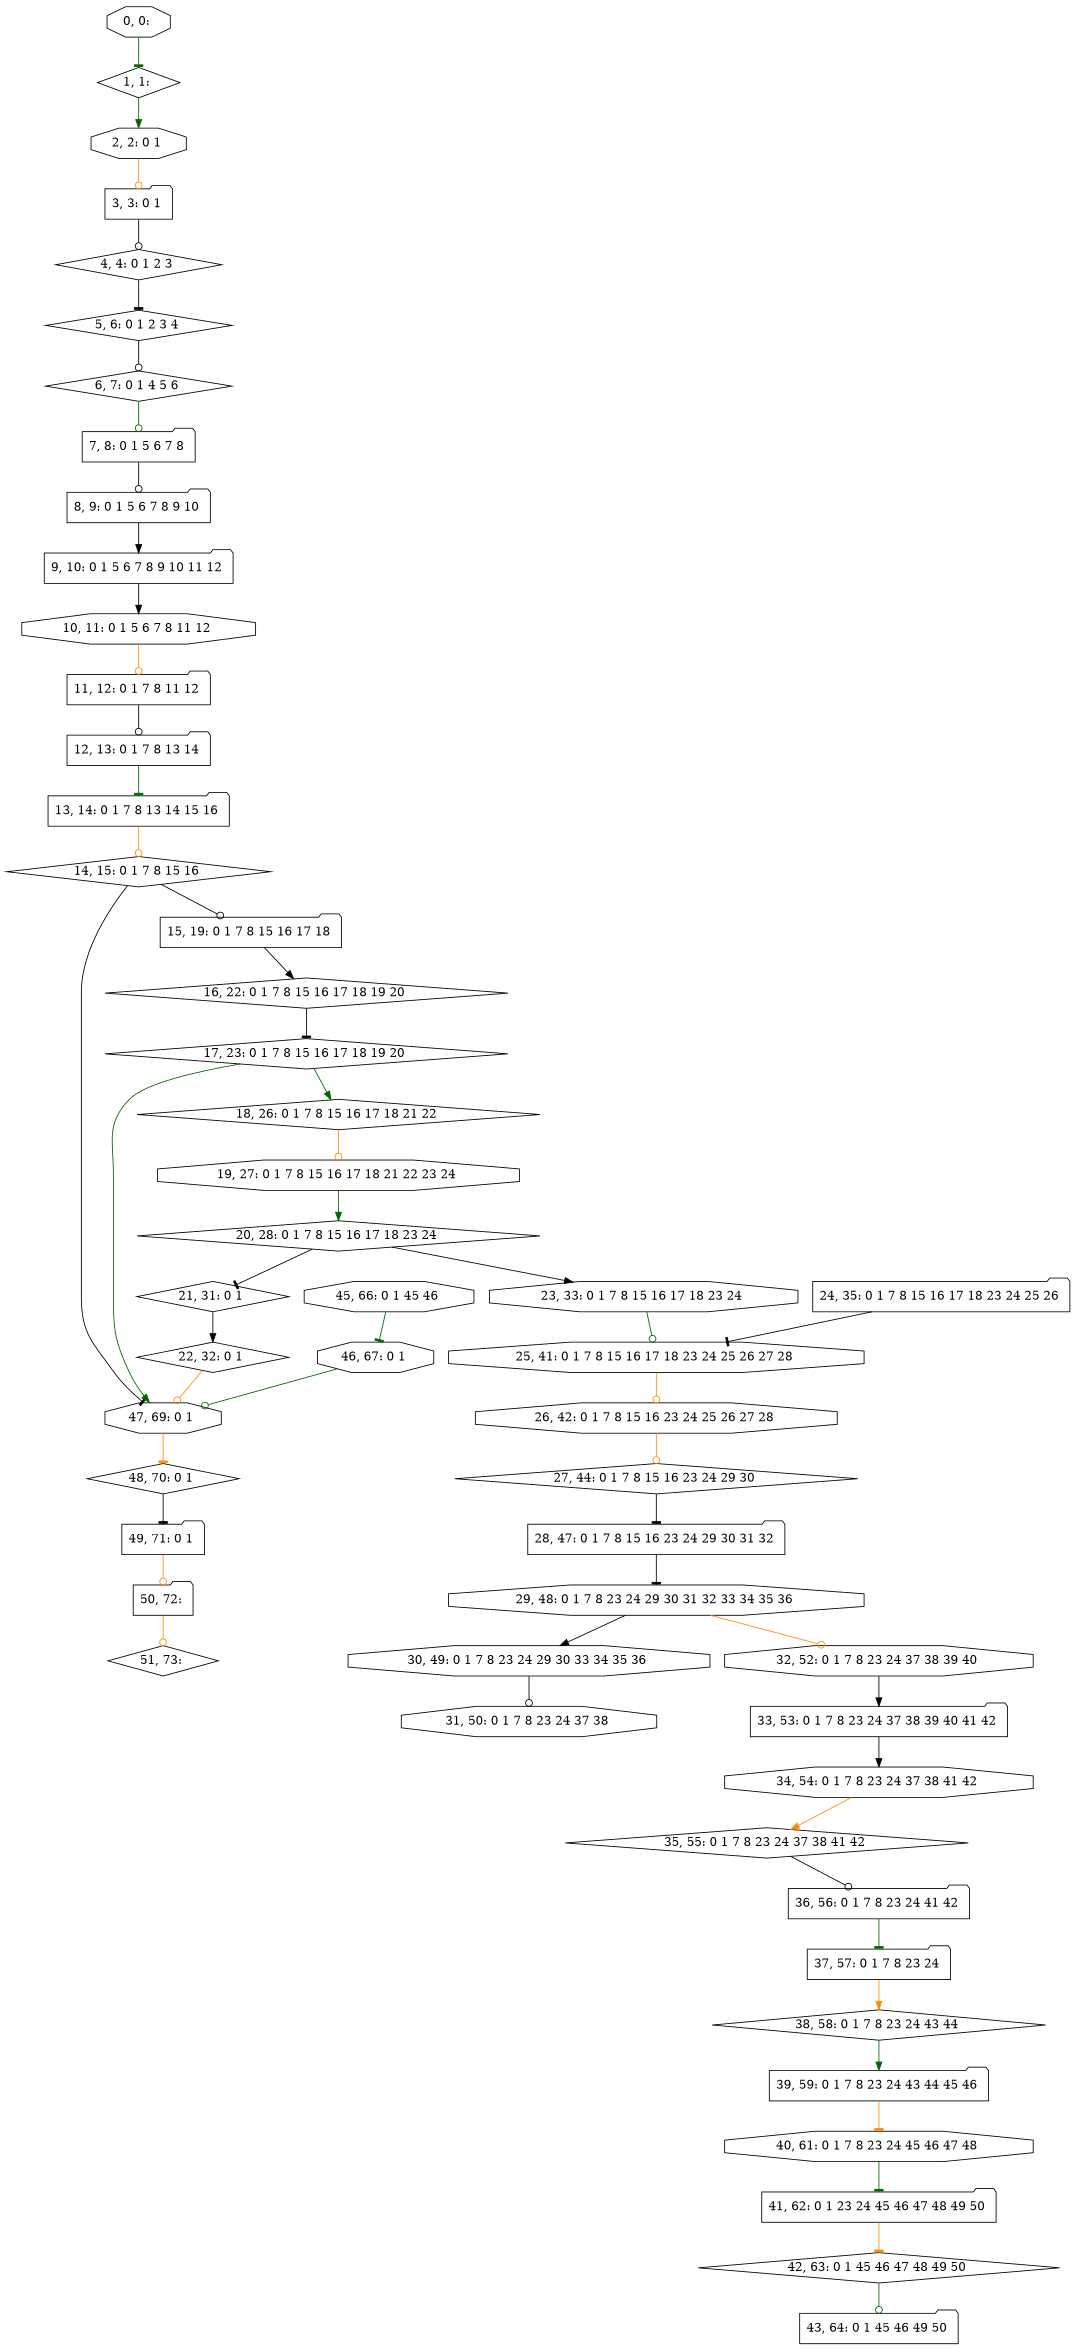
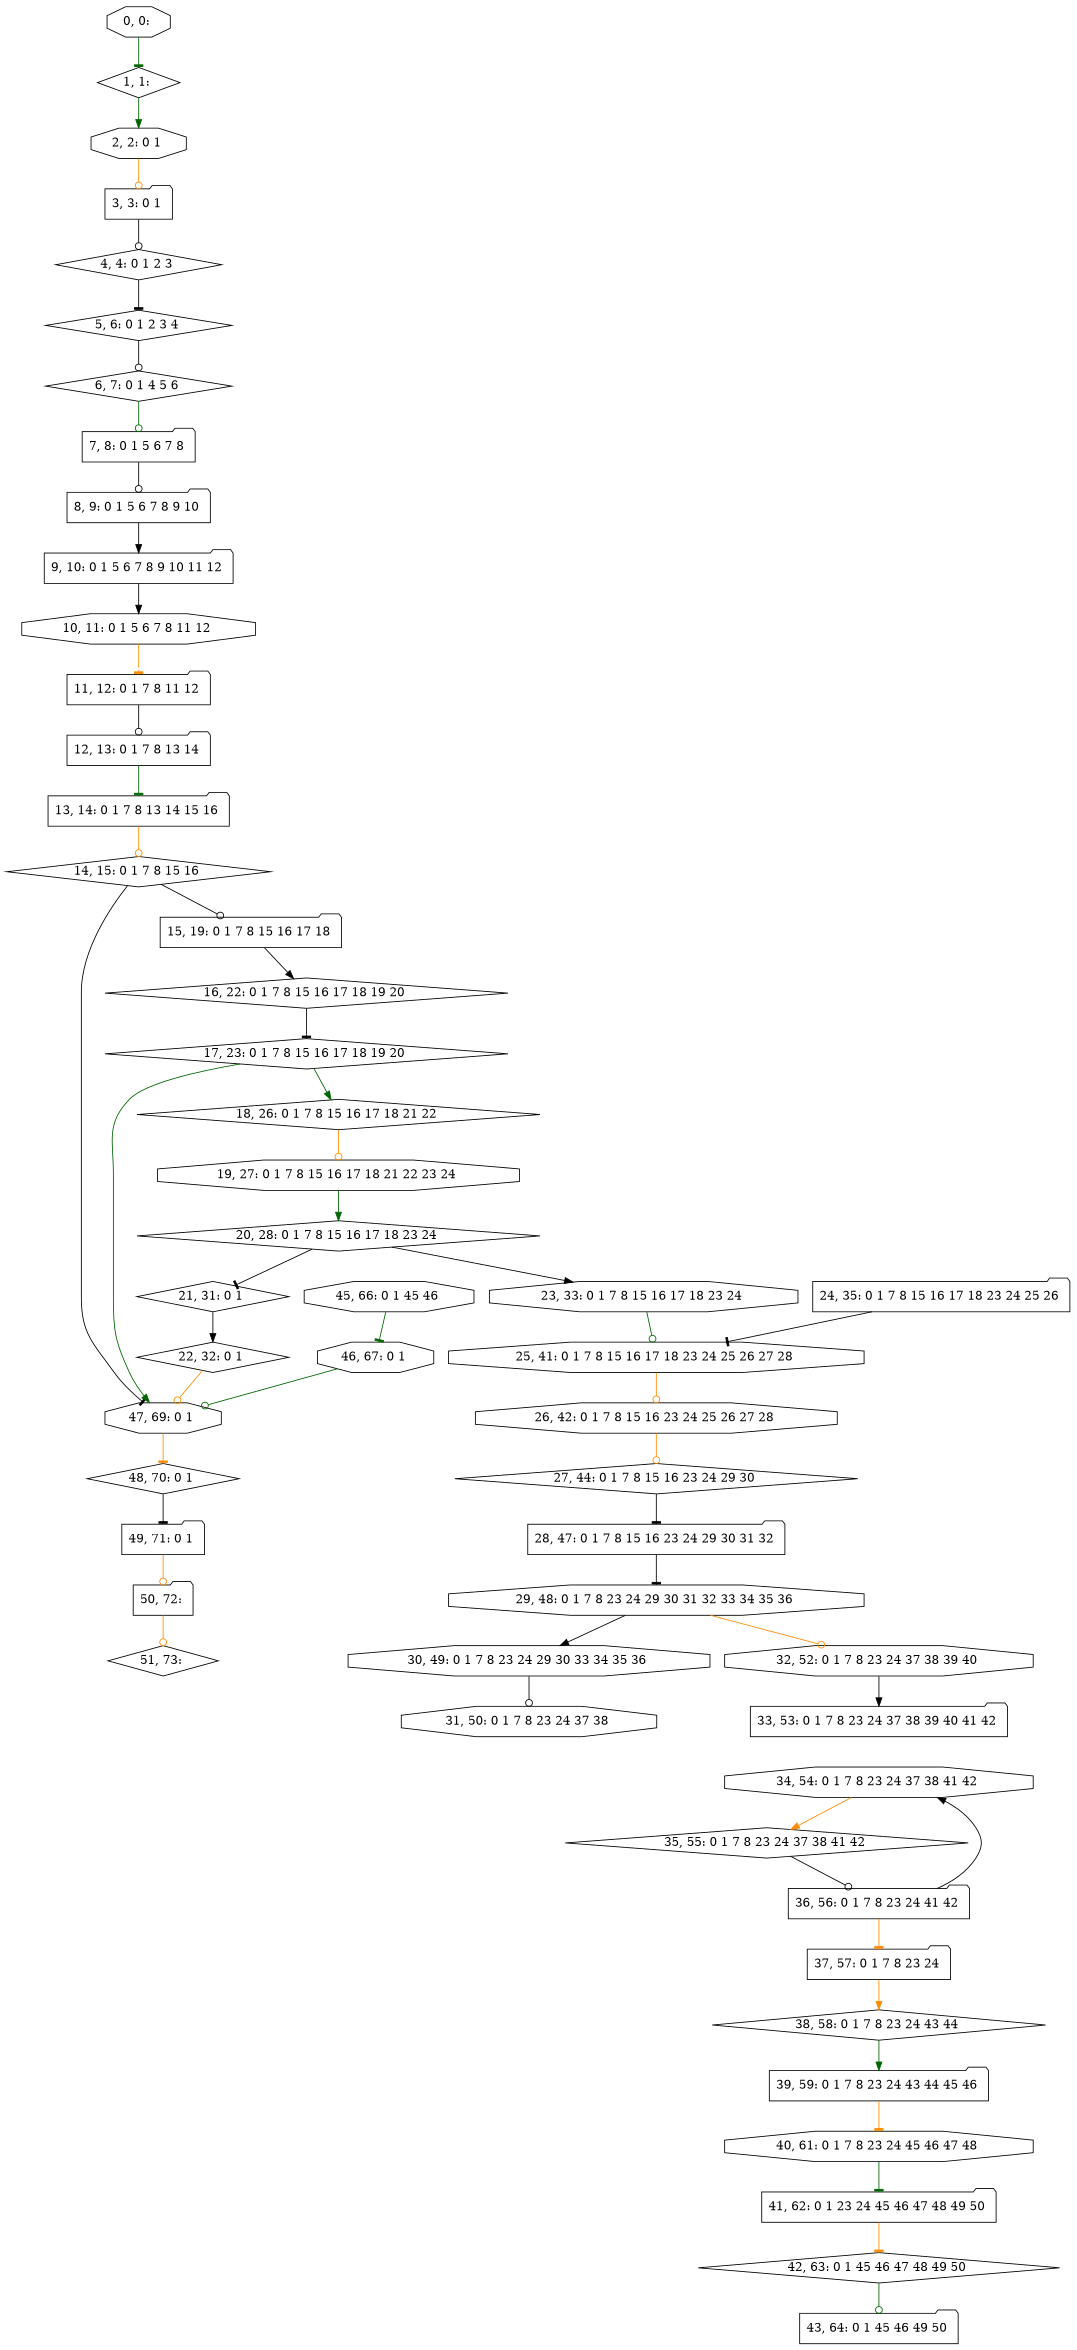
(139, 656) -> (139, 656)
(879, 1748) -> (981, 1847)
(879, 1932) -> (879, 1932)
